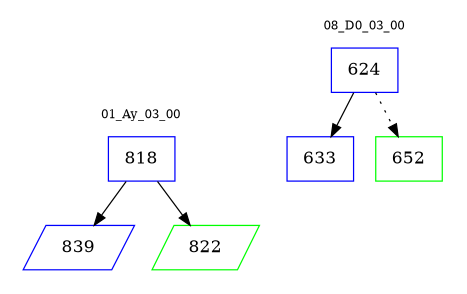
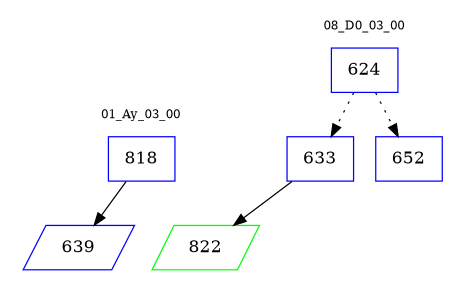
(345, 109) -> (345, 109)
(409, 159) -> (409, 159)
(170, 198) -> (259, 206)
(79, 248) -> (79, 248)
